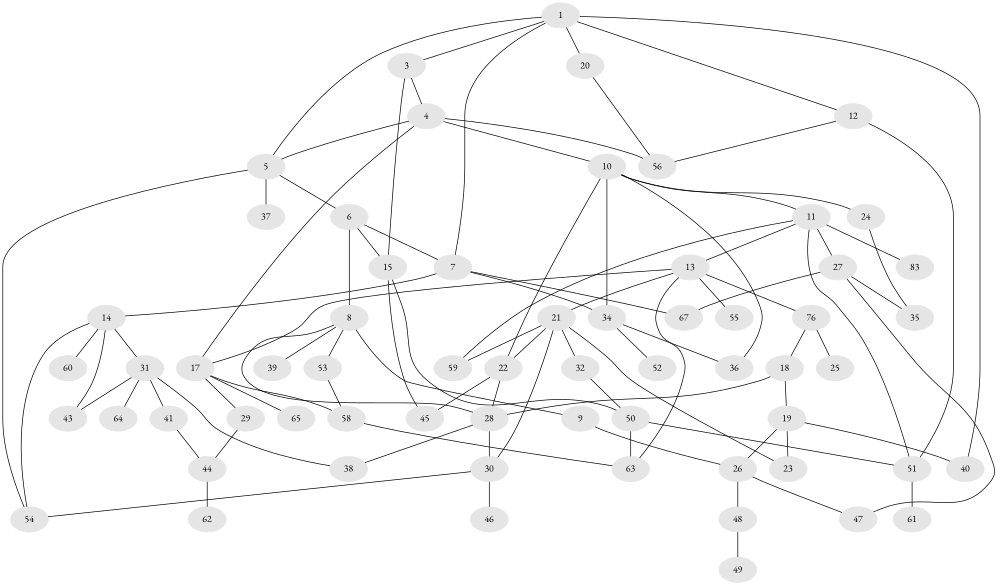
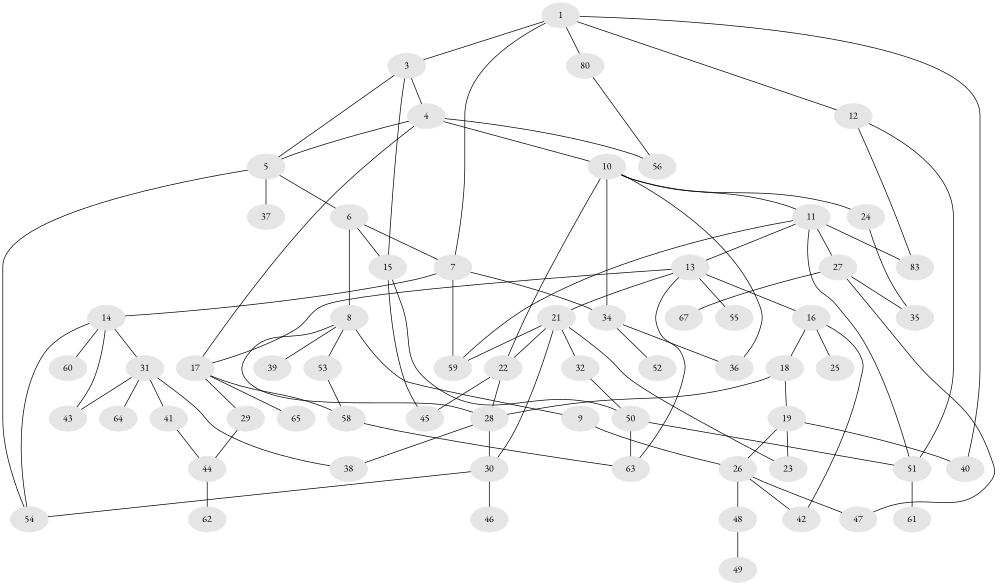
(388, 50) -> (336, 116)
(585, 66) -> (585, 66)
(755, 141) -> (886, 191)
(569, 292) -> (453, 318)
(811, 318) -> (811, 318)
none -> (802, 519)
